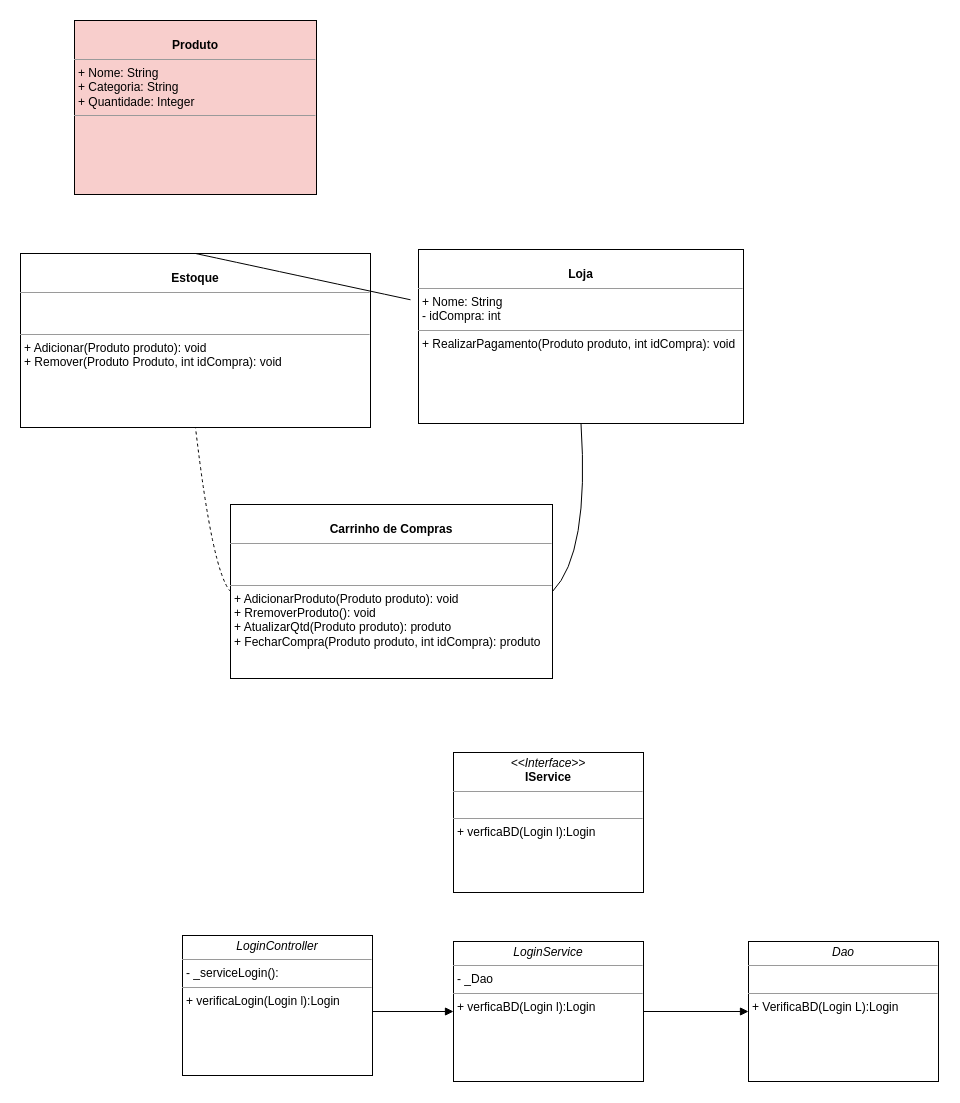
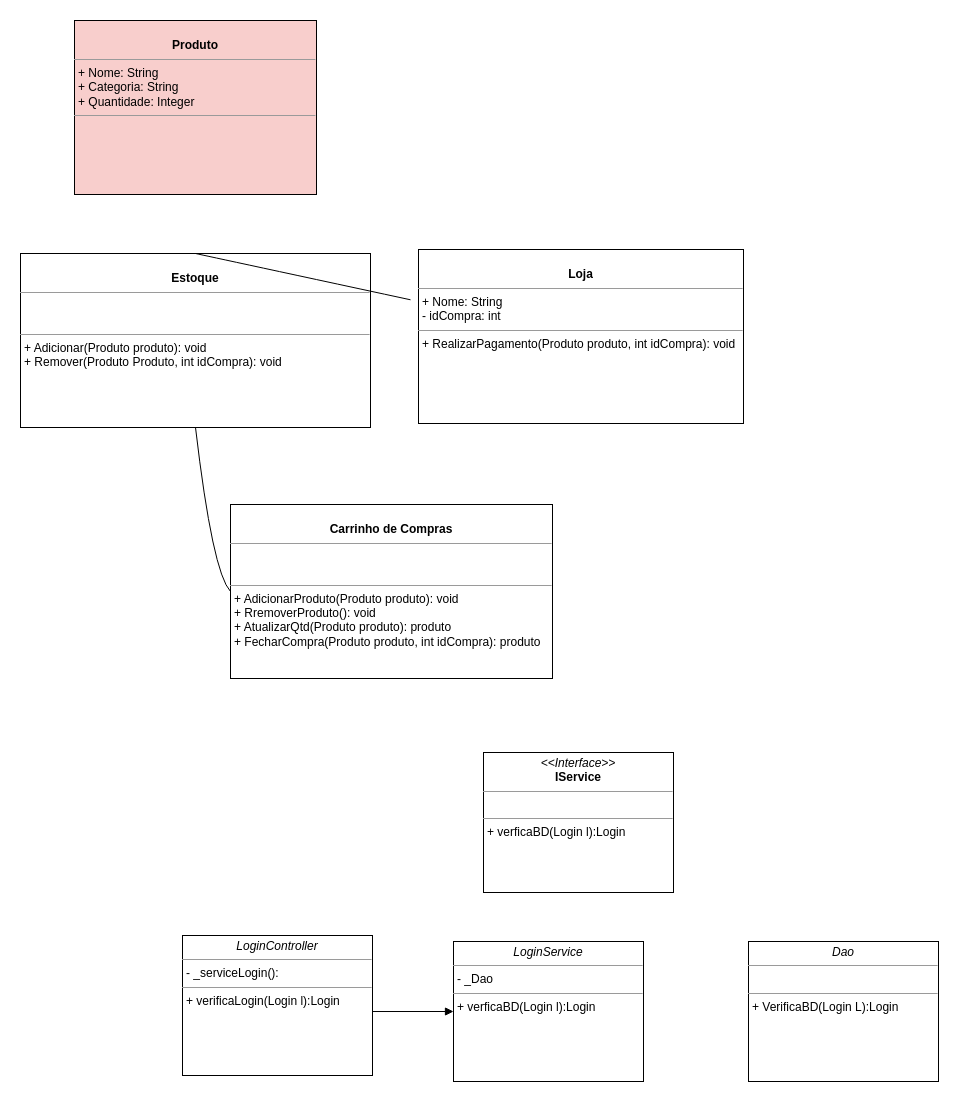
(207, 510) -> (207, 510)
(581, 510) -> none
(549, 823) -> (579, 823)
(692, 1012) -> none
